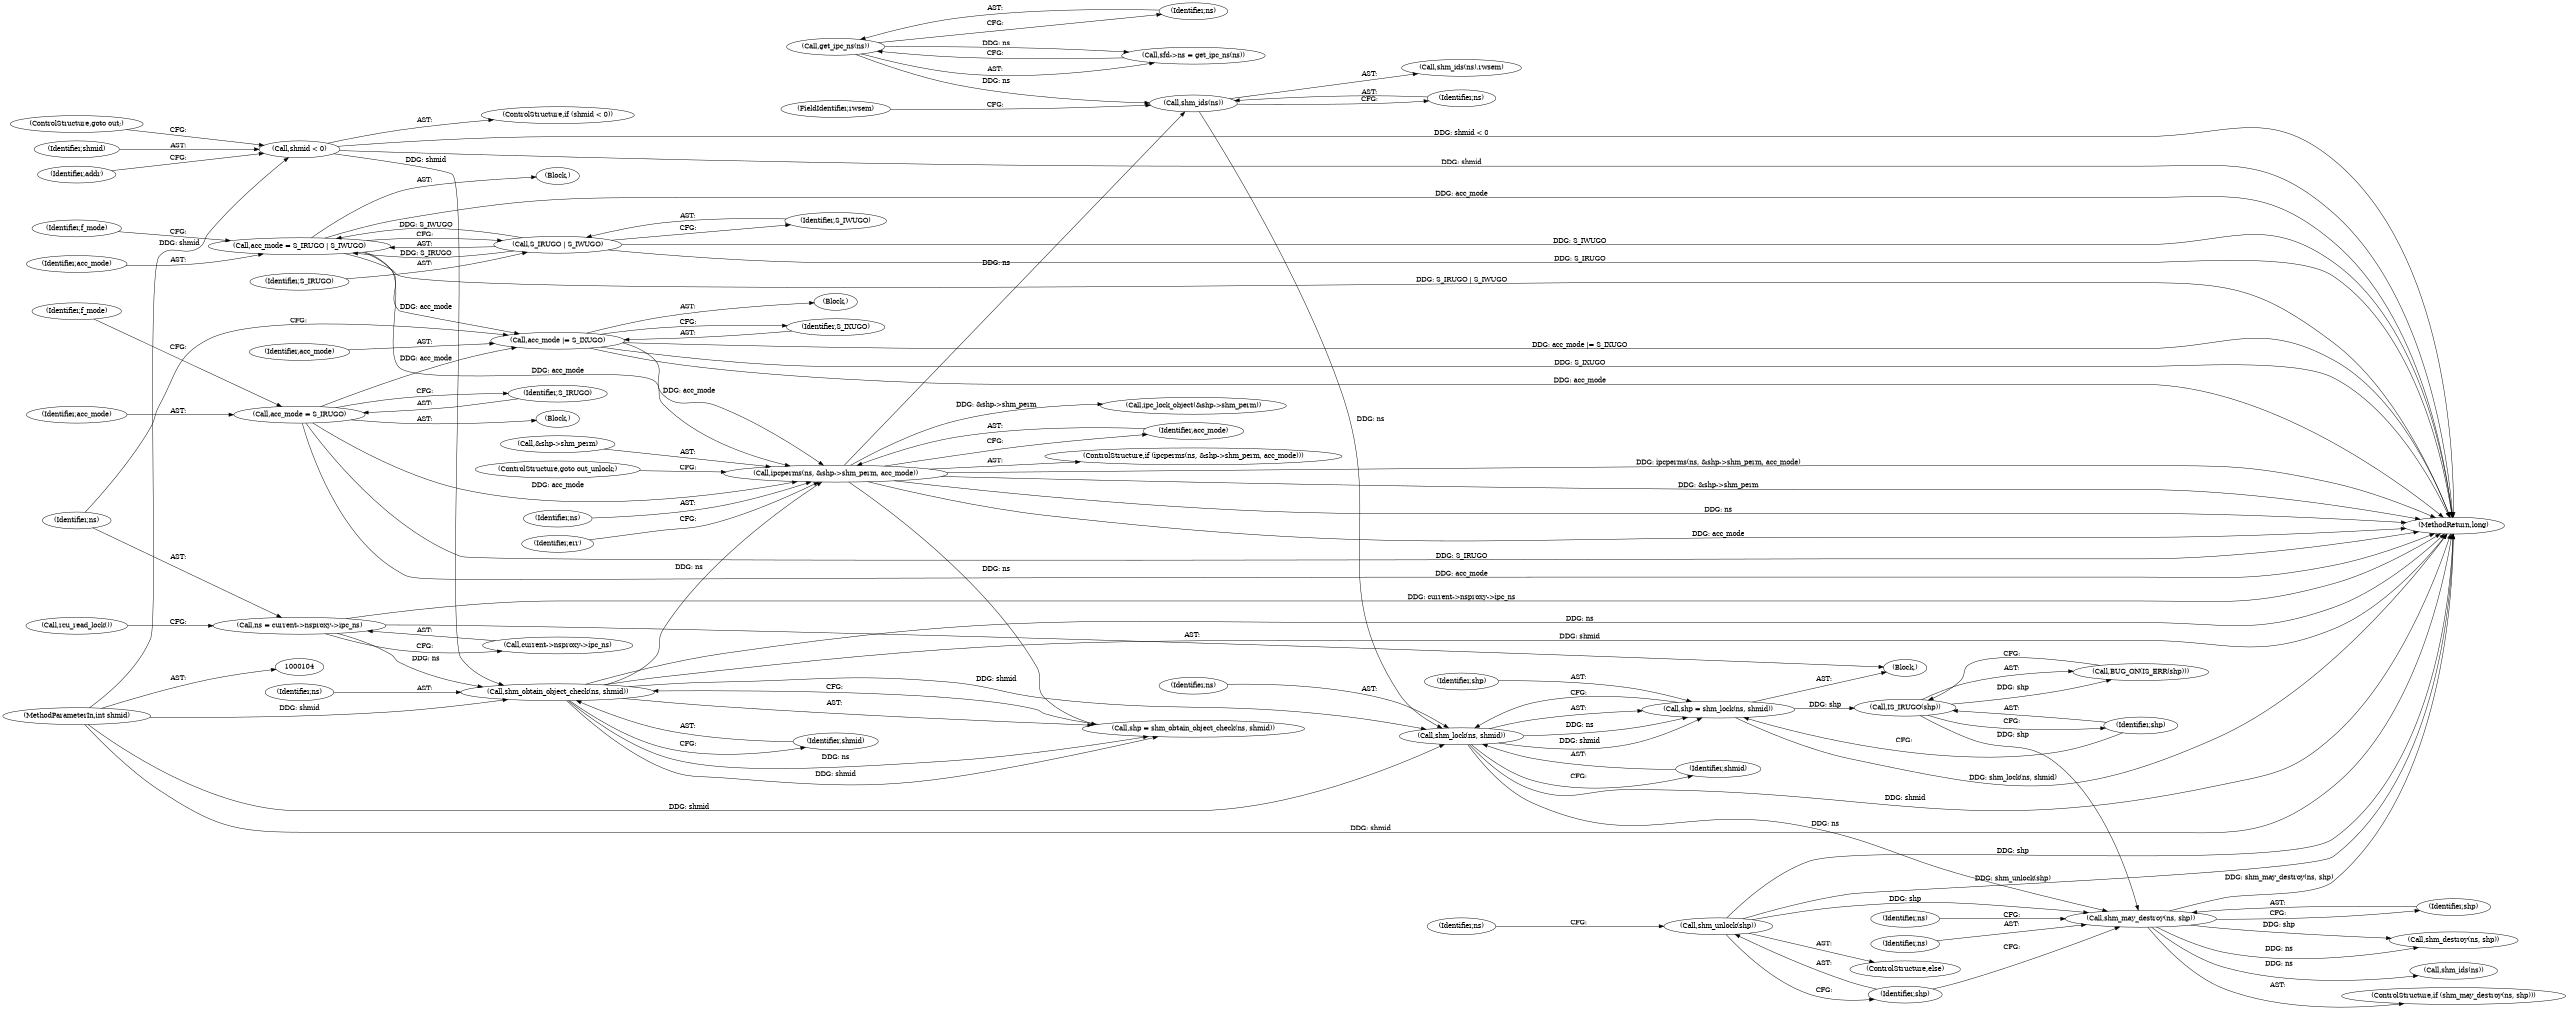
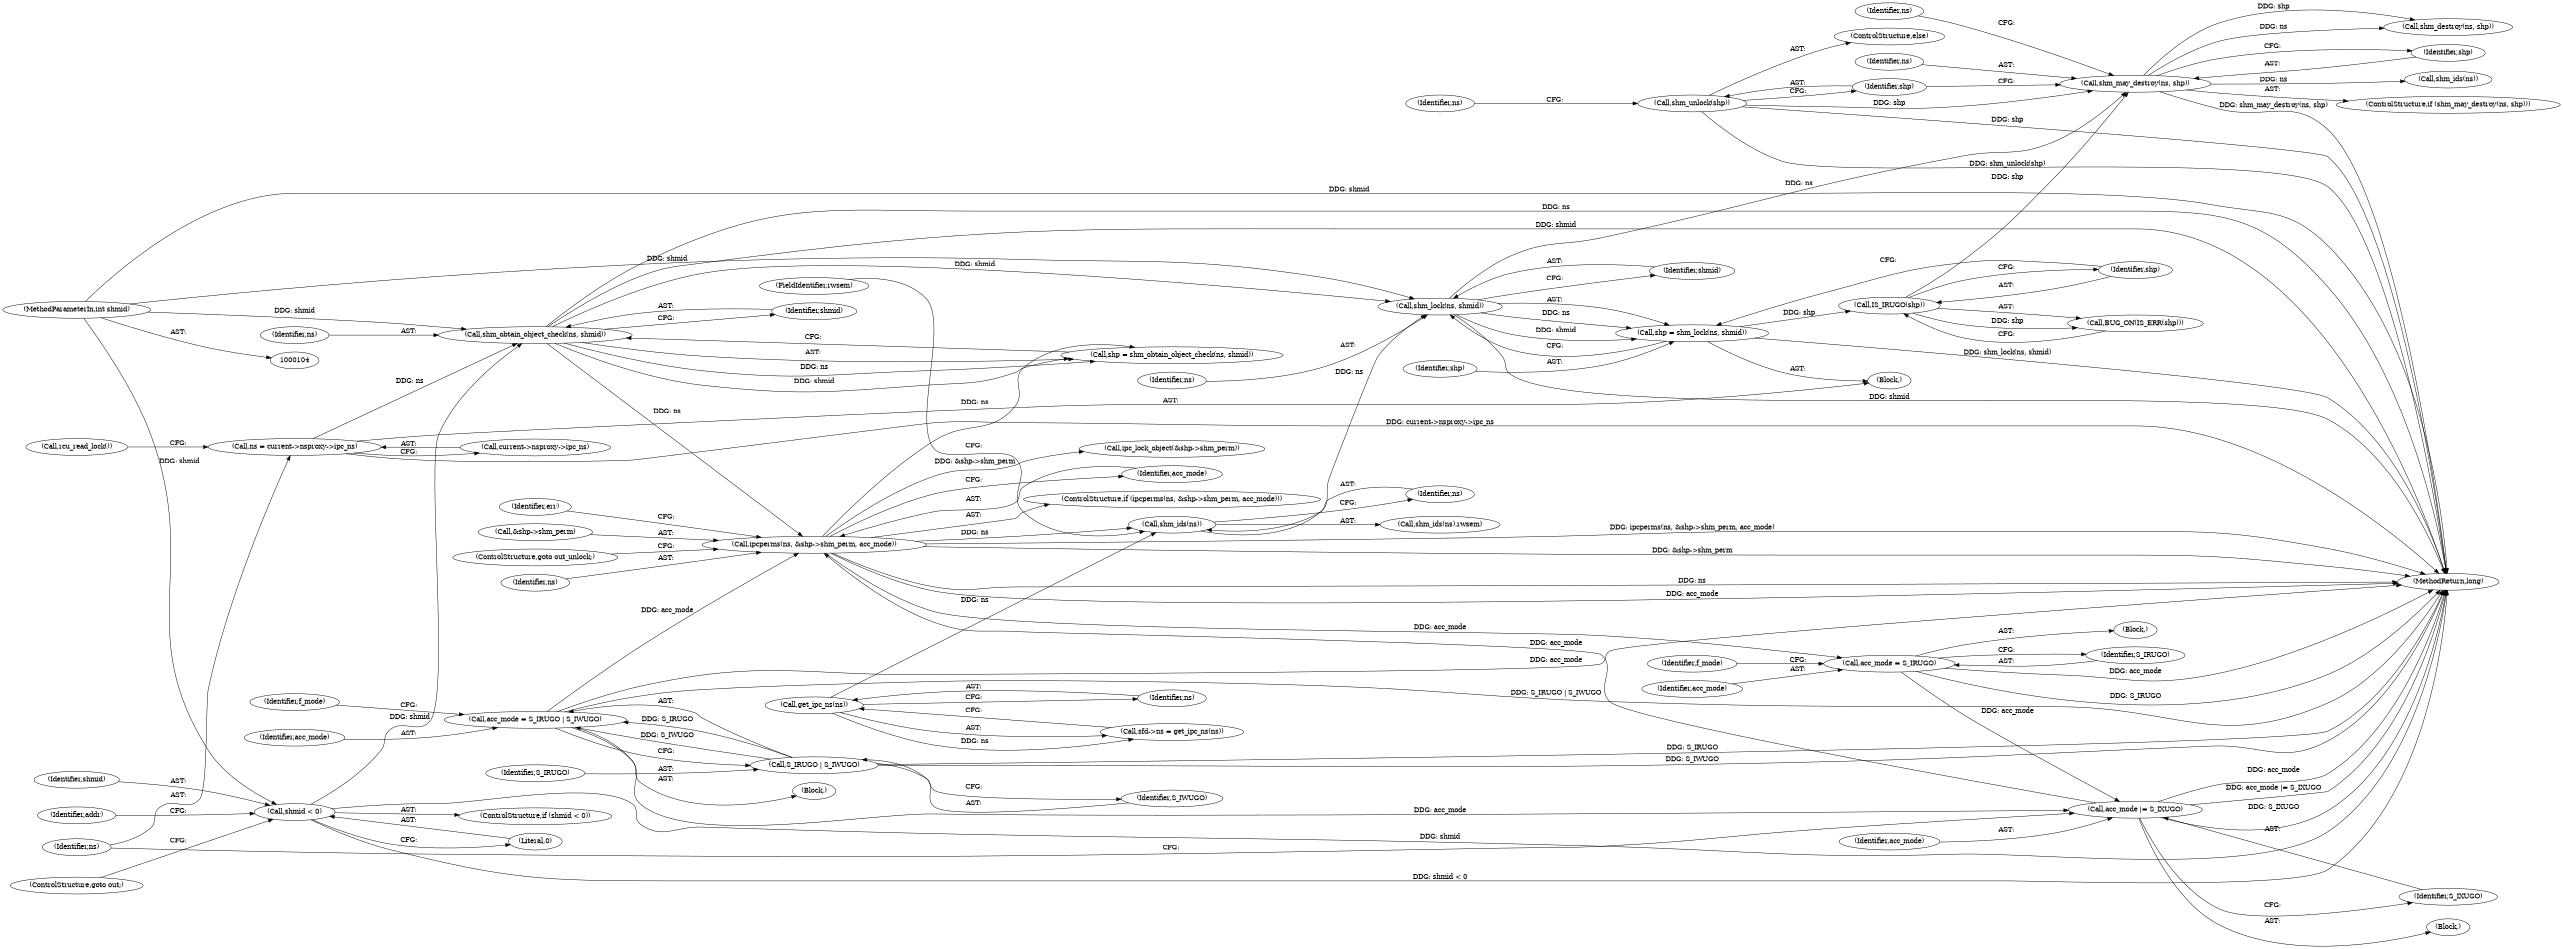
(545, 500) -> (1324, 630)
none -> (535, 842)
